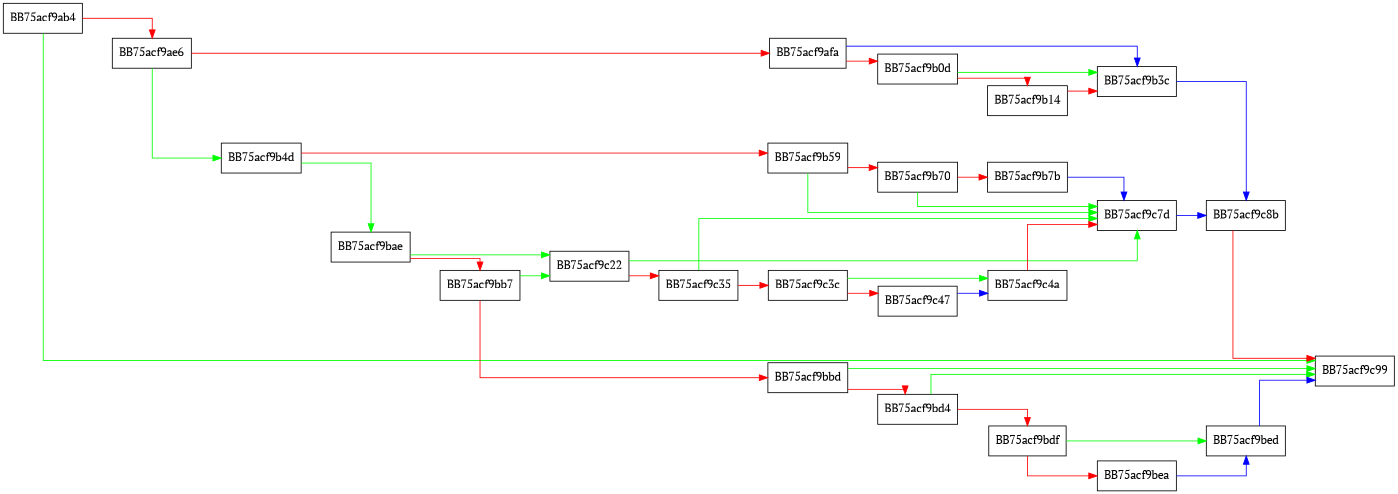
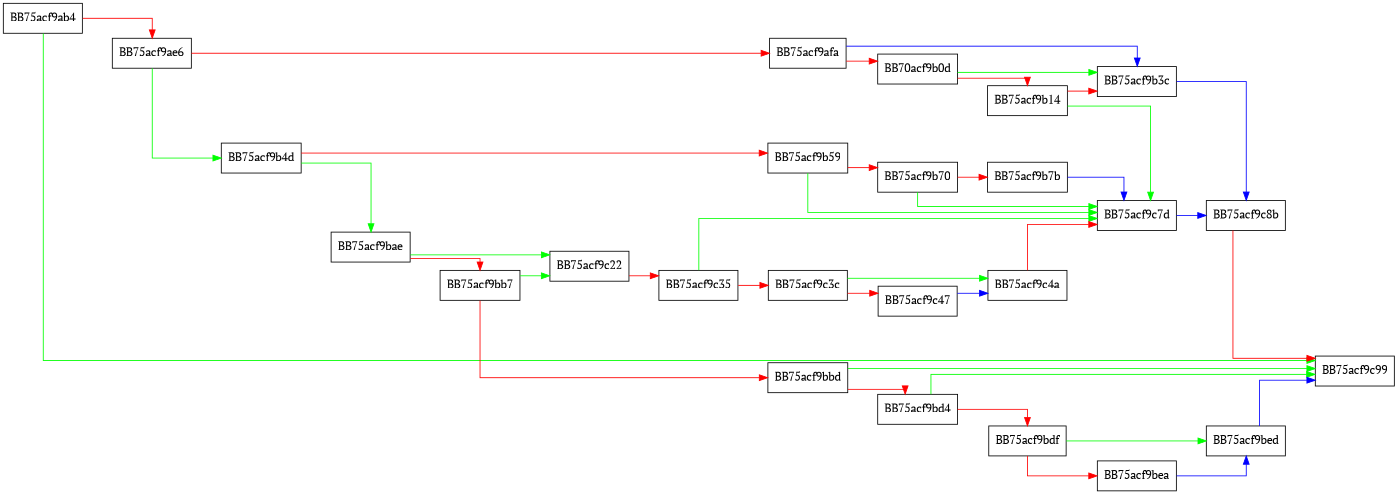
(918, 69) -> (918, 69)
(894, 261) -> (1151, 108)
